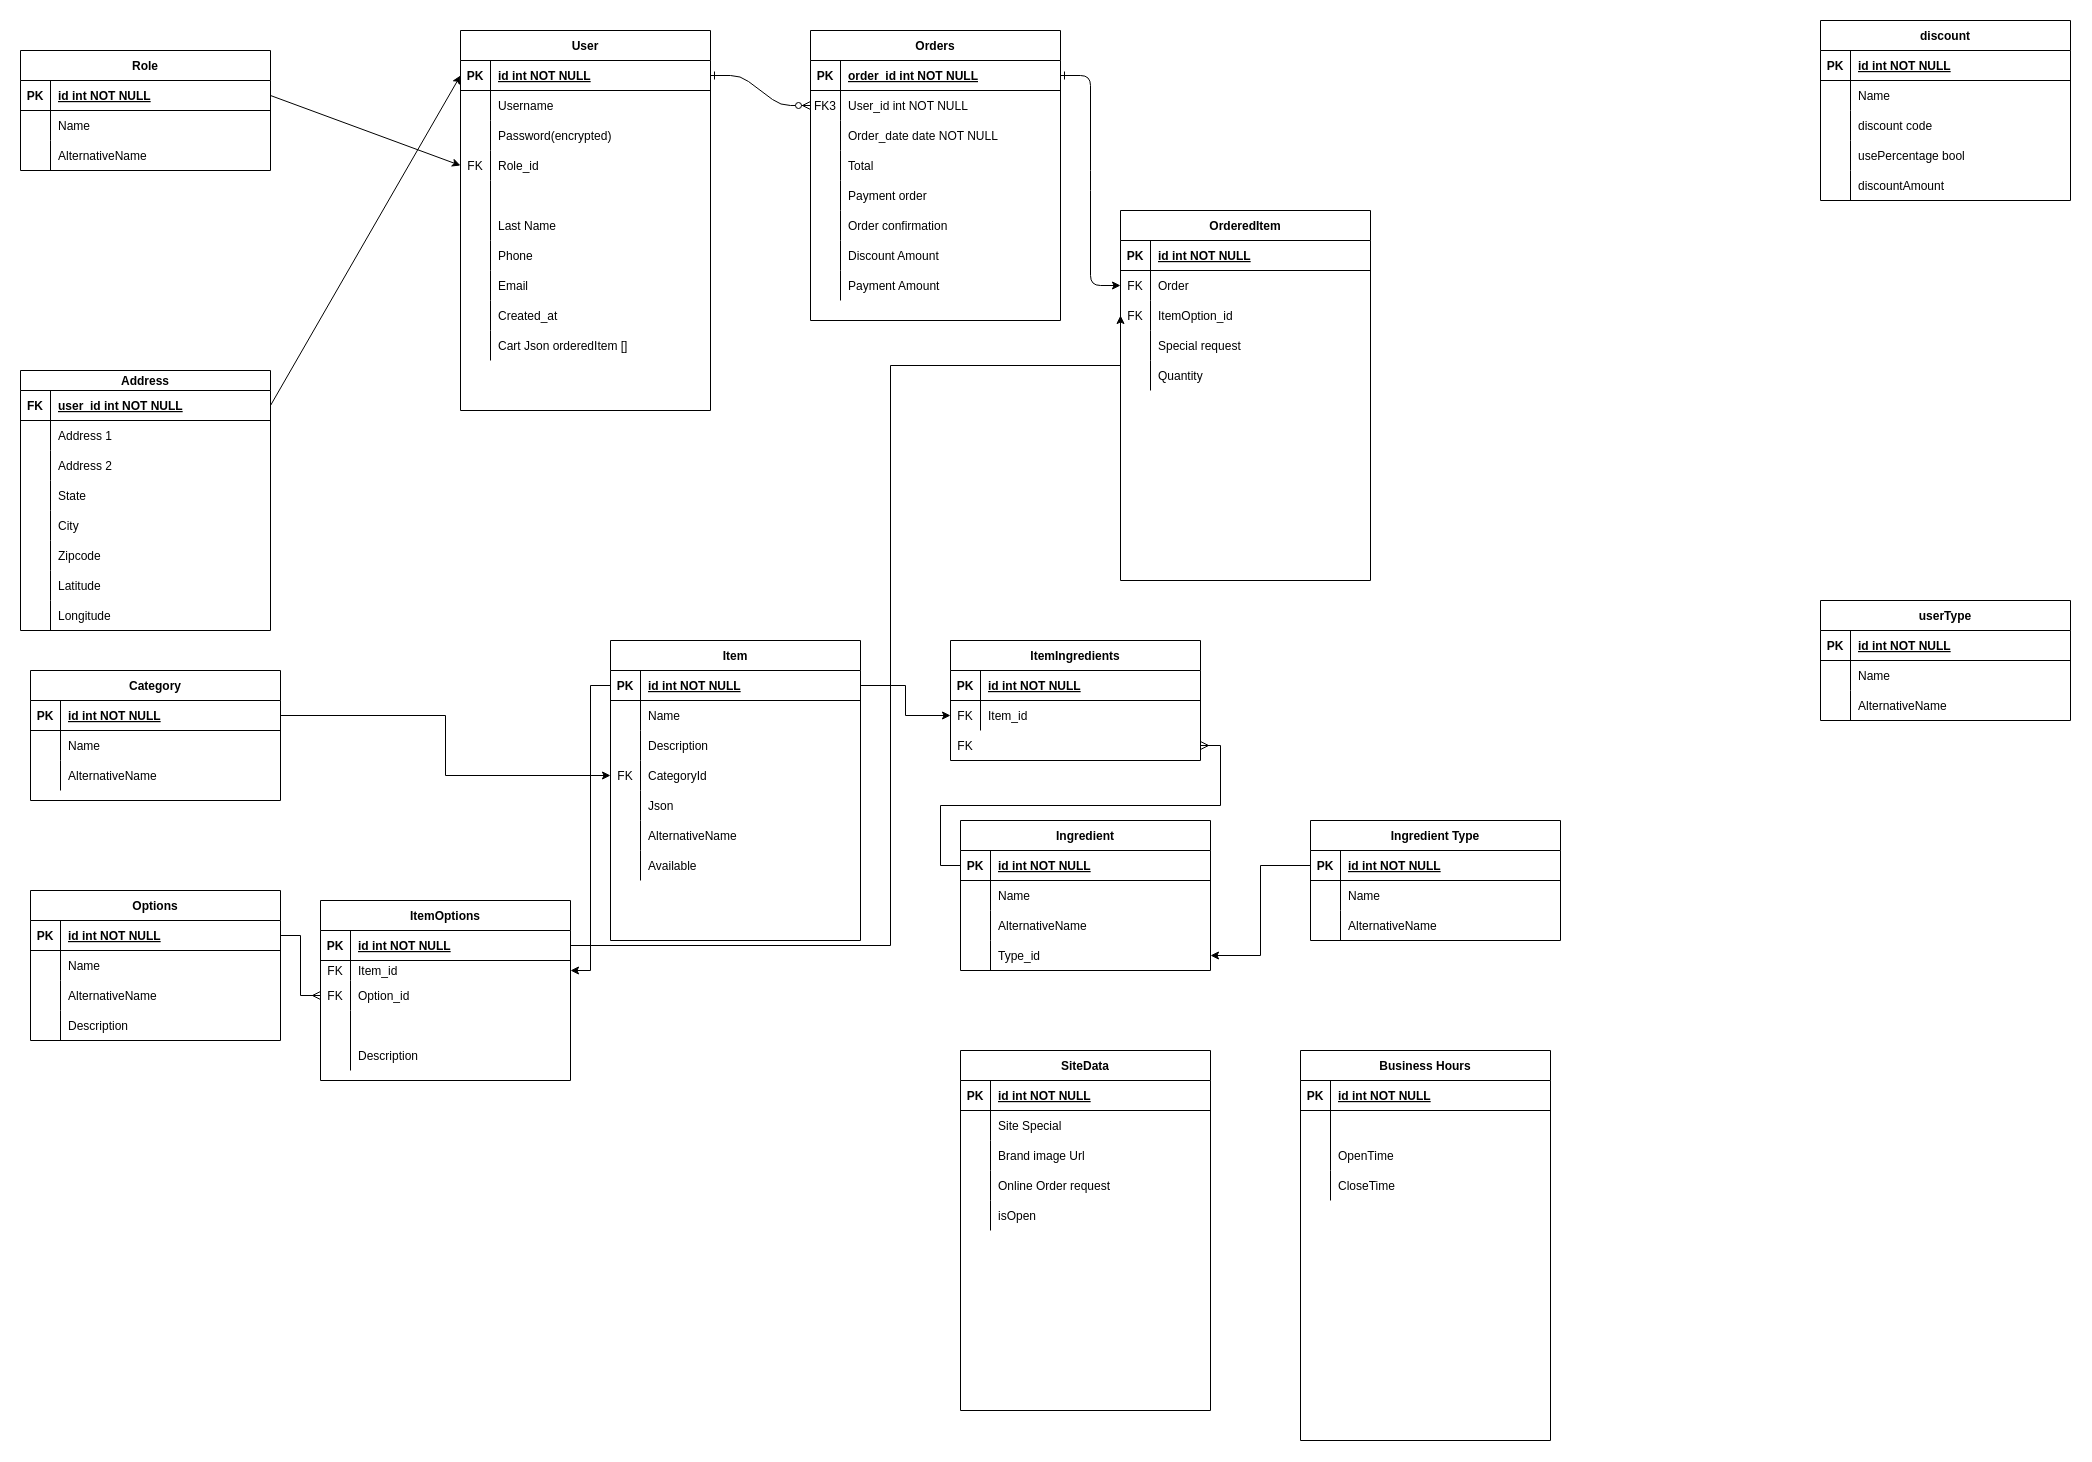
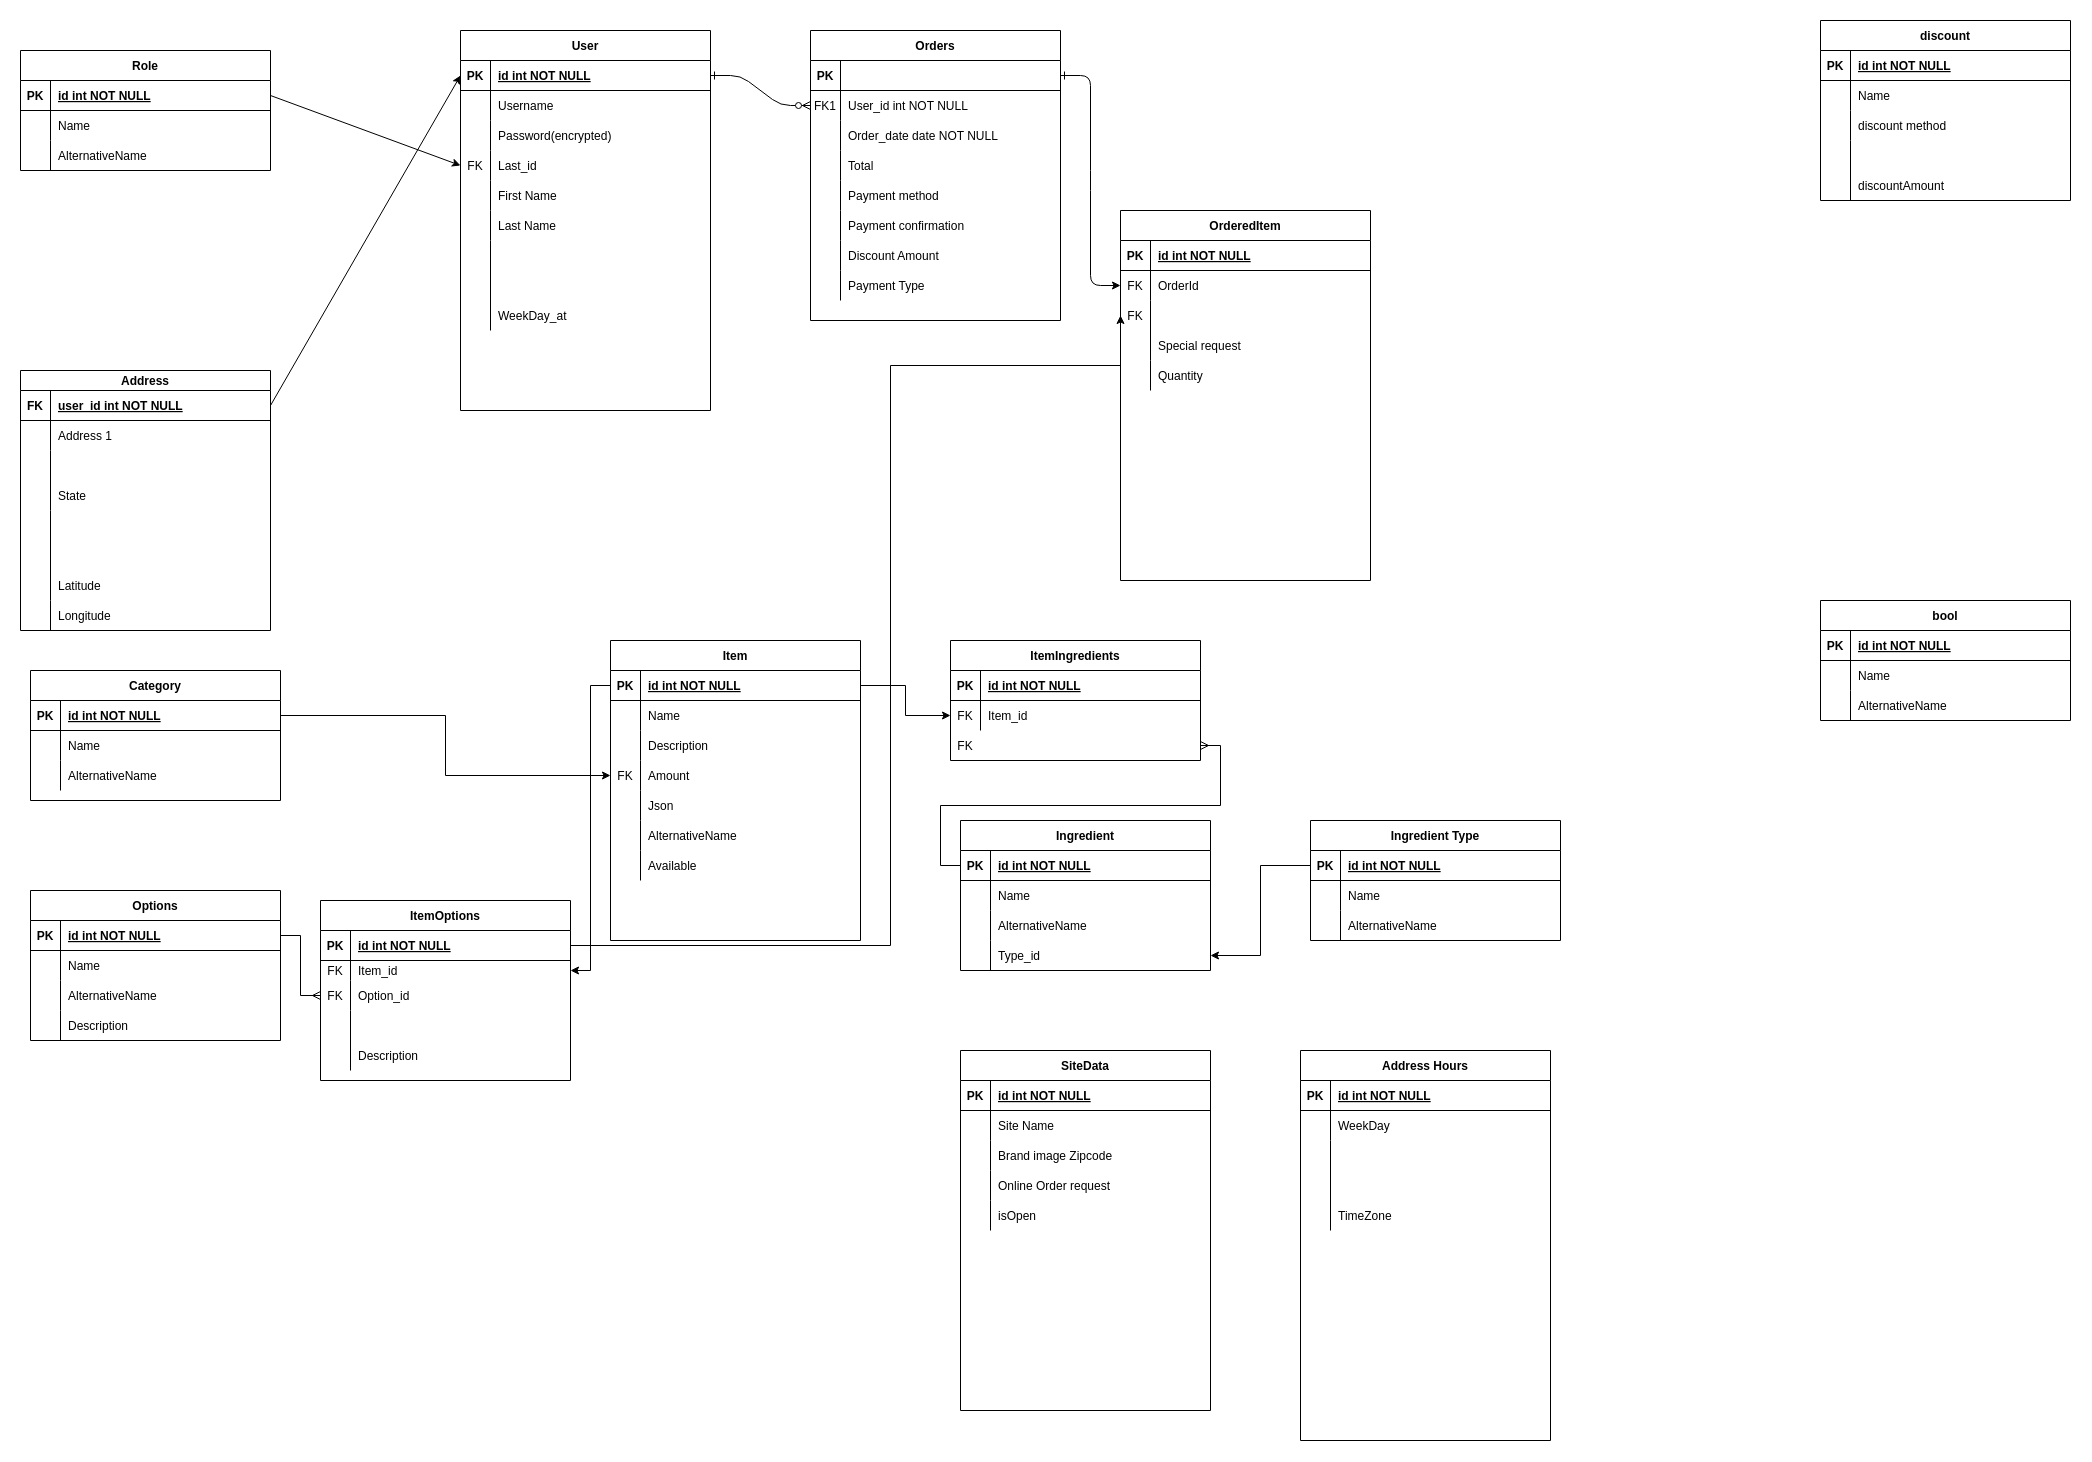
(951, 76) -> none
(825, 106) -> (825, 106)
(1899, 126) -> (1905, 126)
(1961, 156) -> none
(518, 166) -> (520, 166)
none -> (601, 196)
(890, 196) -> (893, 196)
(904, 226) -> (911, 226)
(601, 256) -> none
(601, 286) -> none
(893, 286) -> (887, 286)
(1175, 286) -> (1182, 286)
(532, 316) -> (532, 316)
(1261, 316) -> none
(601, 346) -> none
(161, 466) -> none
(161, 526) -> none
(161, 556) -> none
(1945, 616) -> (1945, 616)
(682, 776) -> (668, 776)
(1425, 1066) -> (1425, 1066)
(1032, 1126) -> (1025, 1126)
none -> (1441, 1126)
(1042, 1156) -> (1056, 1156)
(1441, 1156) -> none
(1441, 1186) -> none
none -> (1441, 1216)
